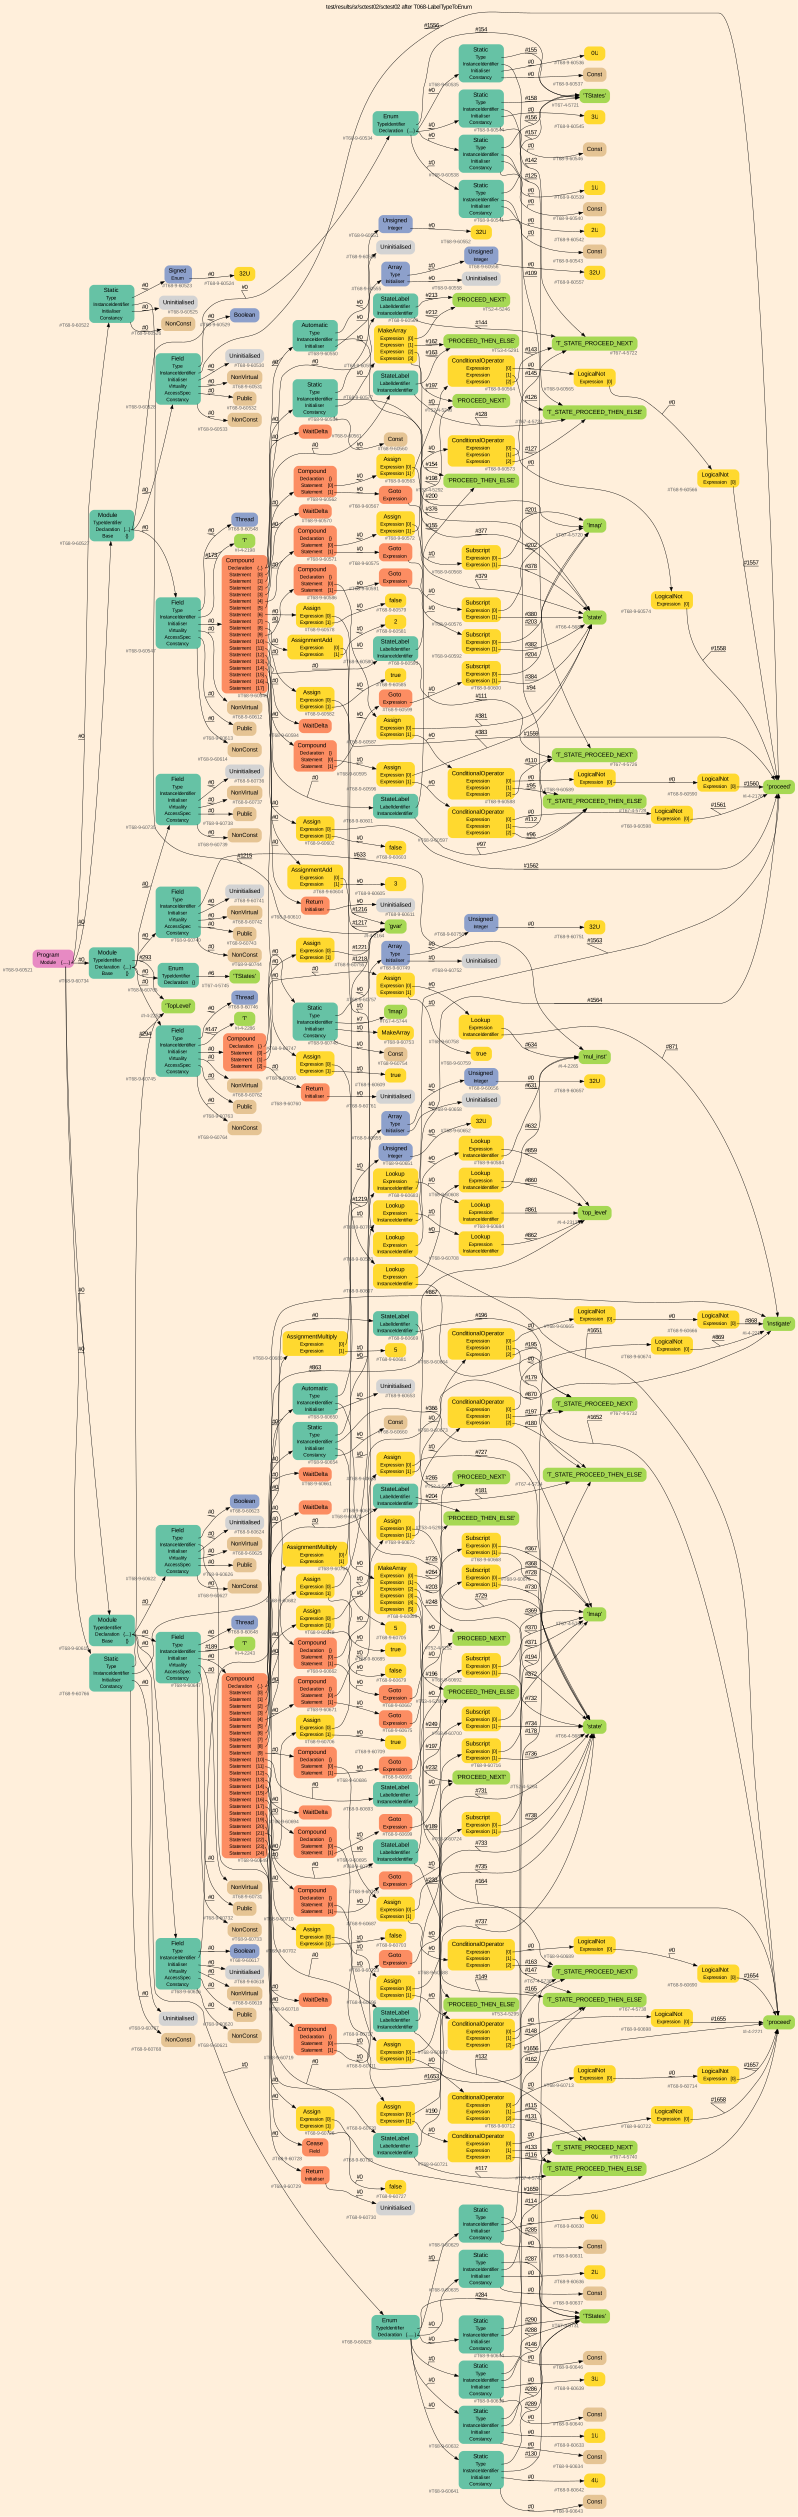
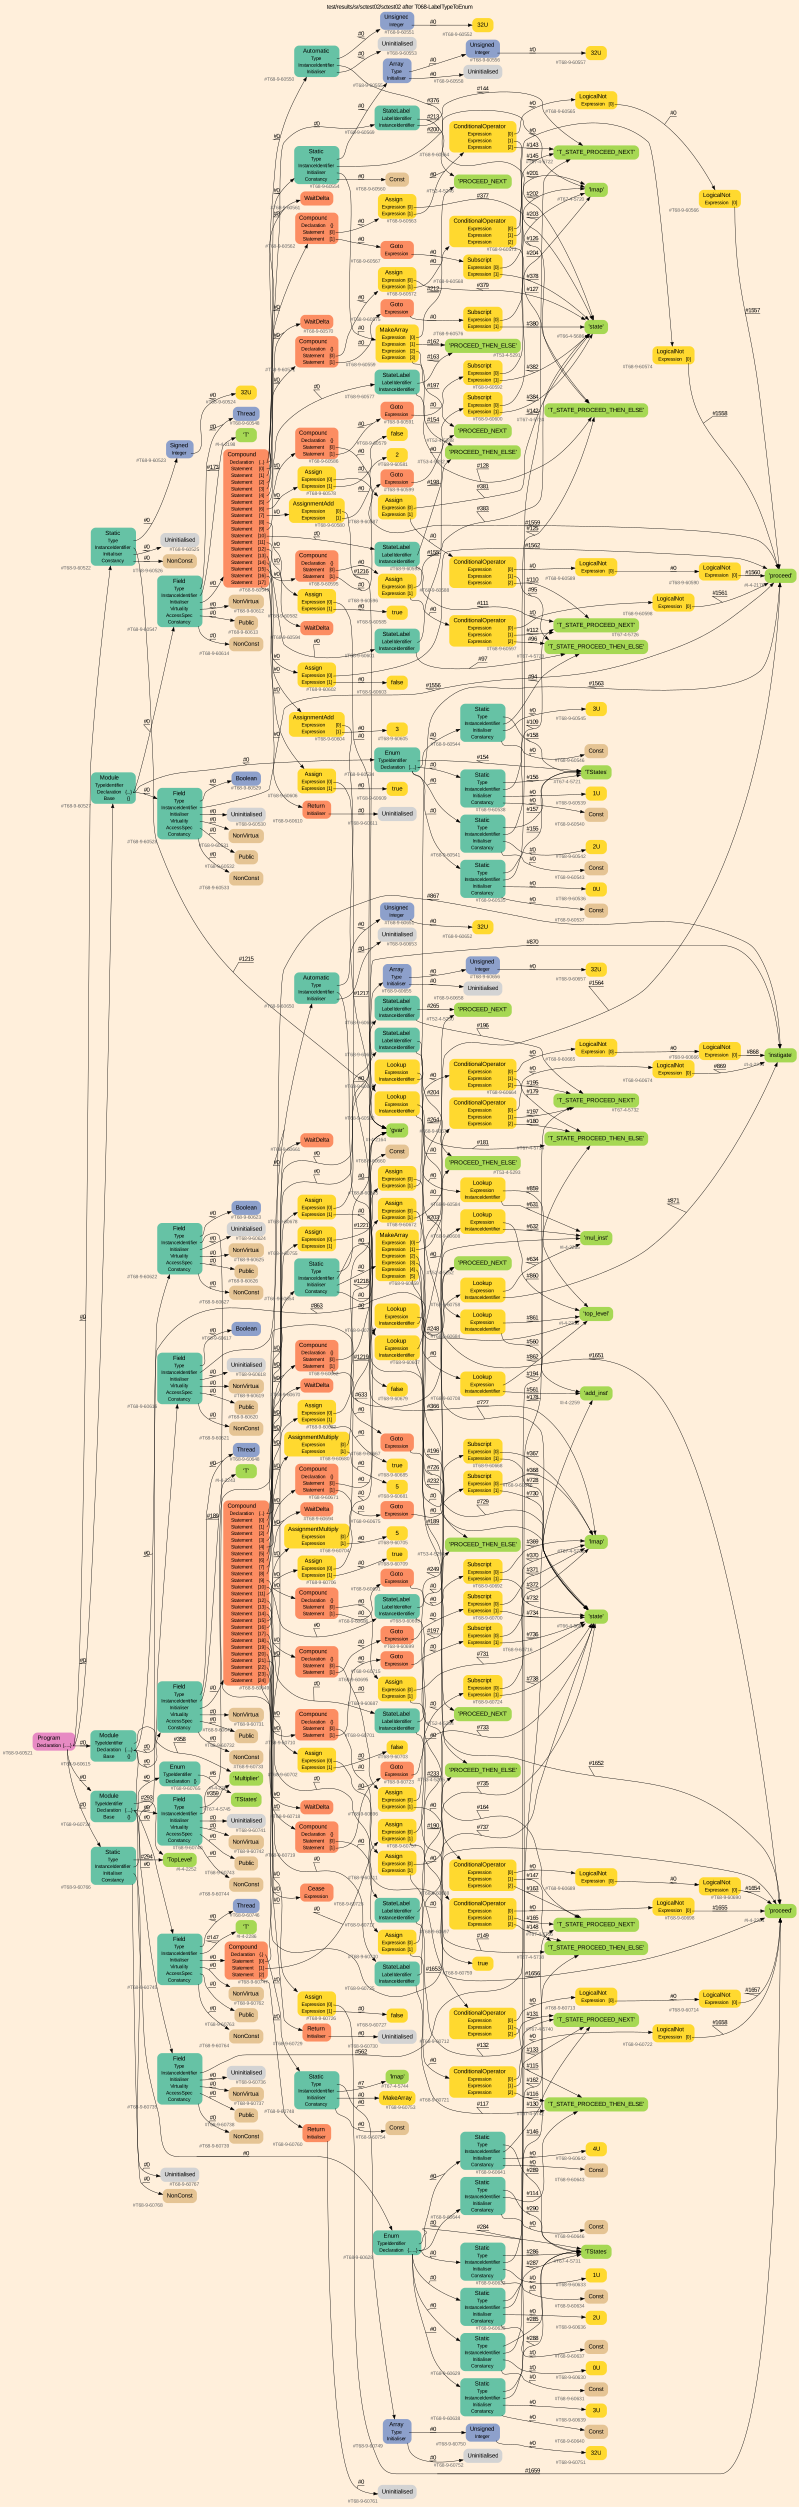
(177, 278) -> (179, 453)
(48, 963) -> (49, 1746)
none -> (596, 1393)
none -> (246, 1779)
(315, 2151) -> (316, 1896)
